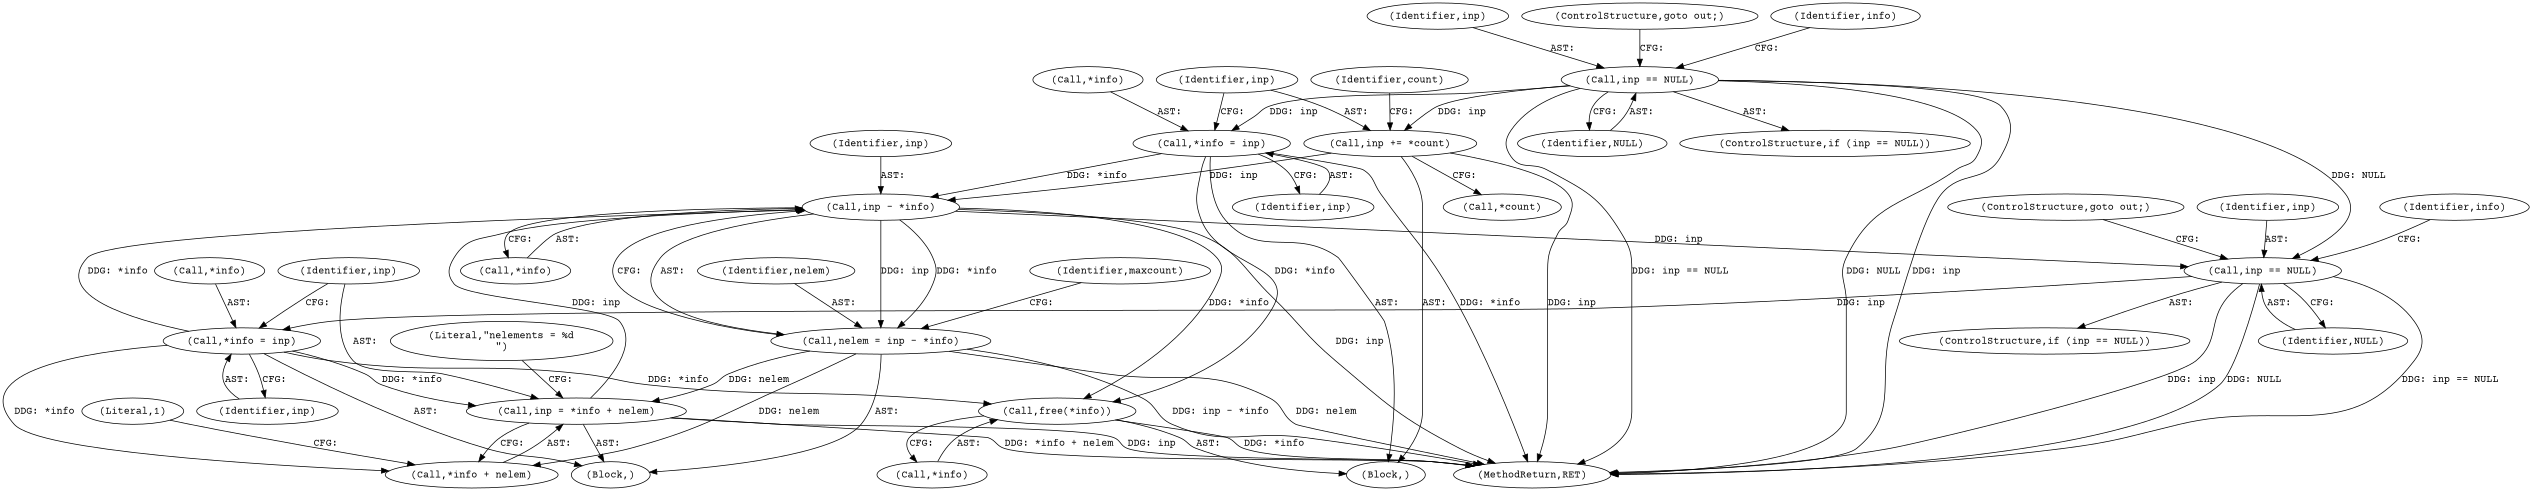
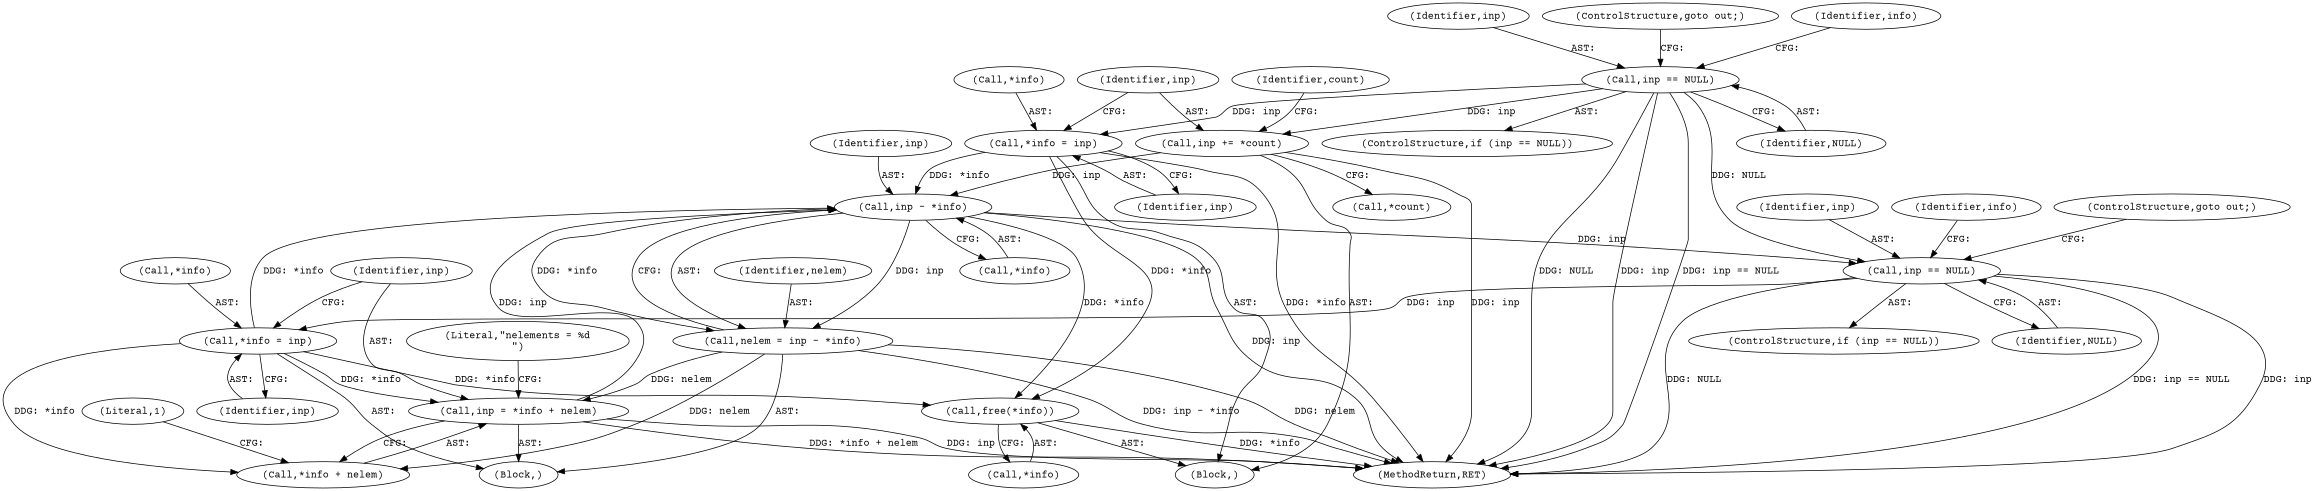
(1120, 271) -> none
